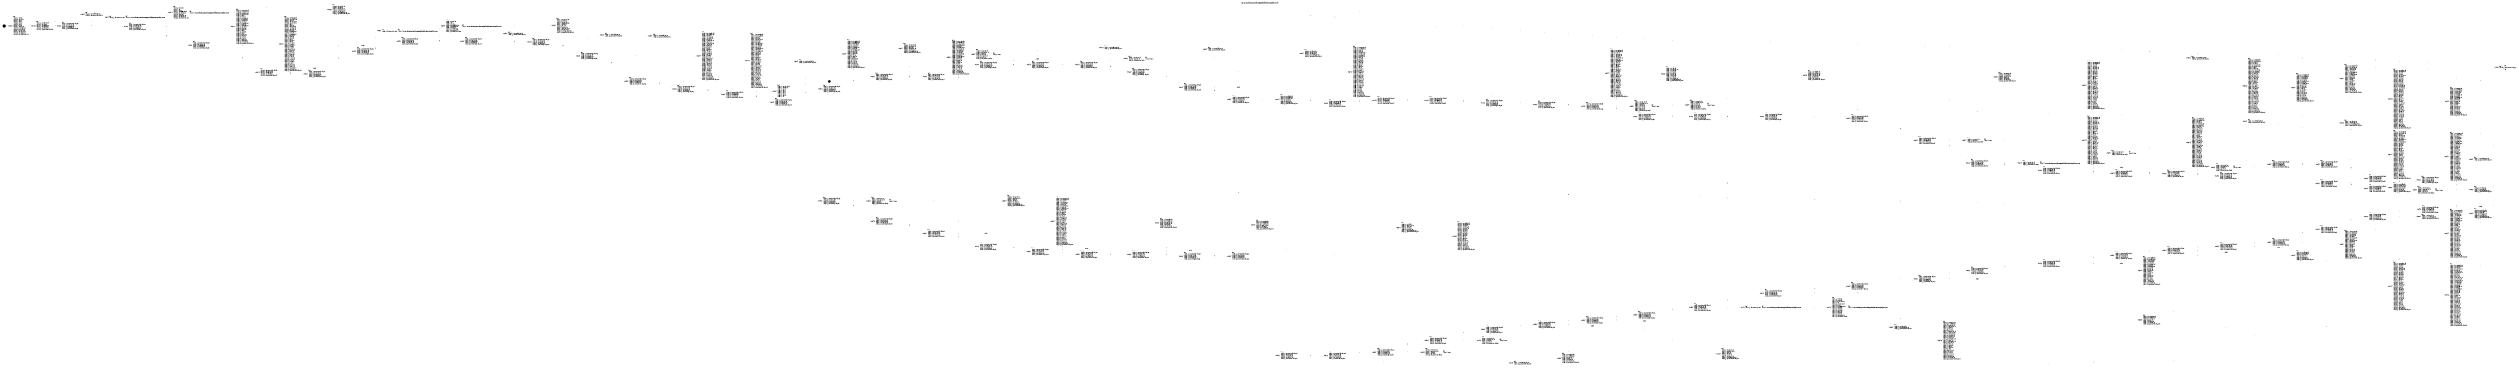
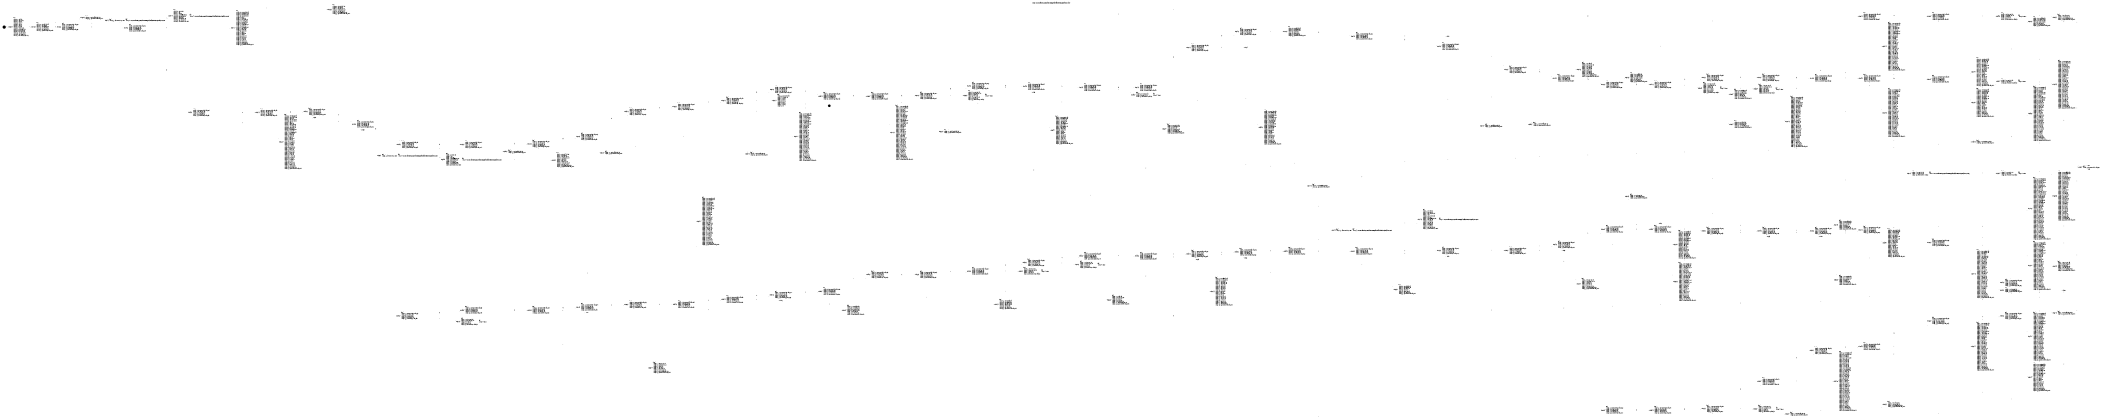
none -> (1448, 36)
(1977, 163) -> none
(2121, 168) -> none
(1086, 249) -> none
